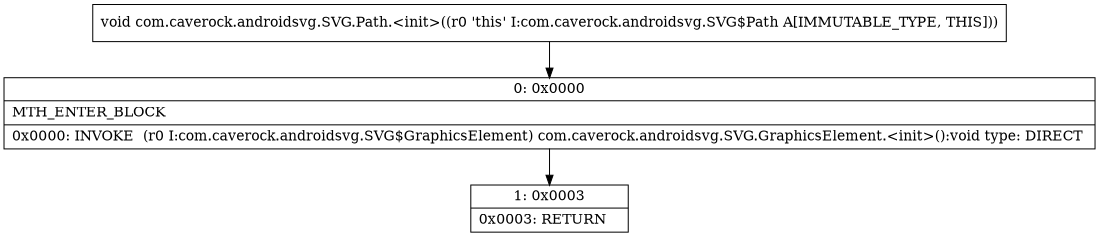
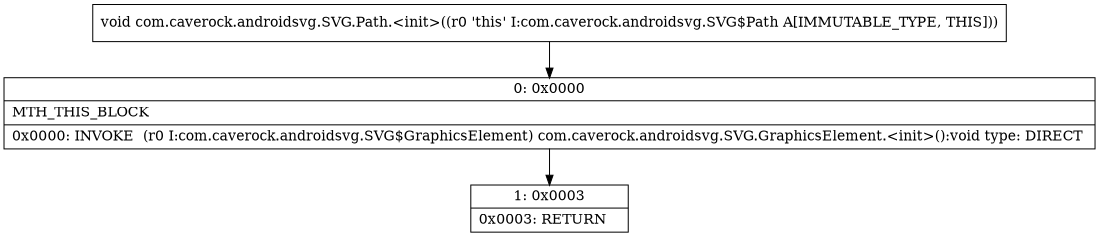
(89, 112) -> (81, 112)
